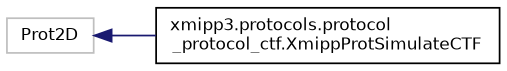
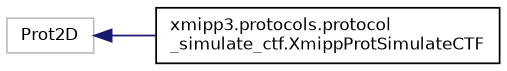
(328, 36) -> (328, 36)
